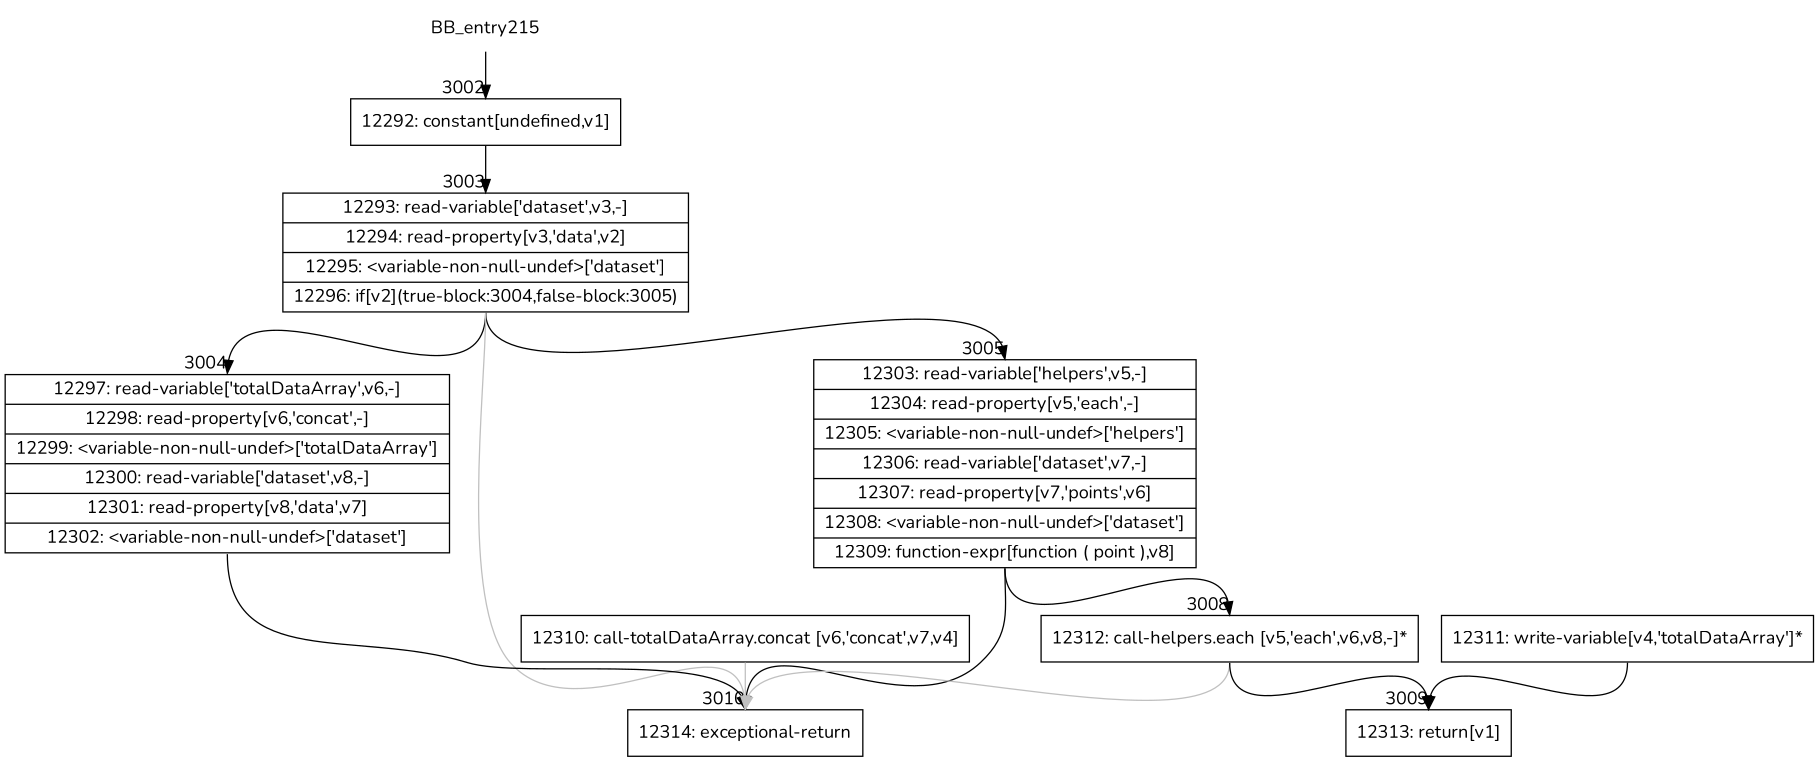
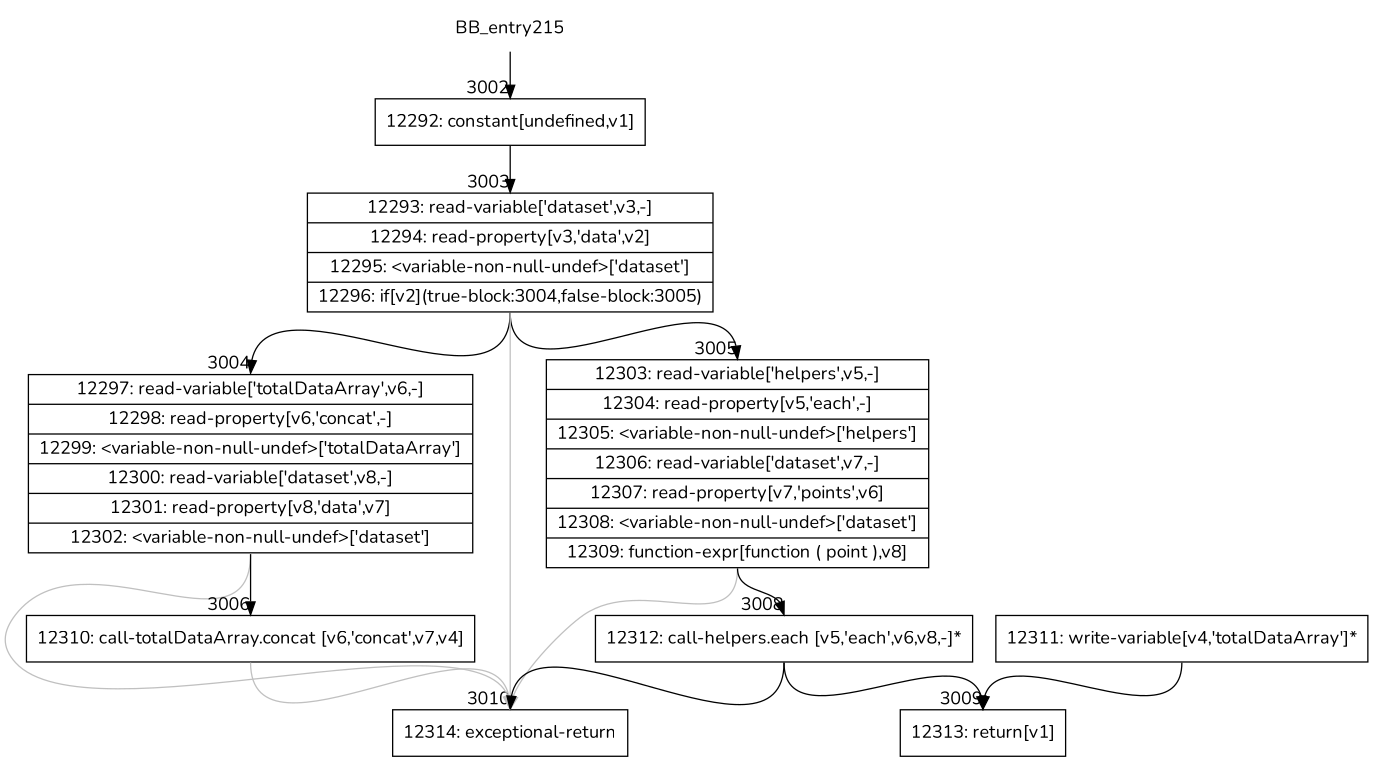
none -> (251, 587)
(462, 661) -> (101, 687)
(908, 685) -> (616, 603)
(994, 687) -> (653, 688)
